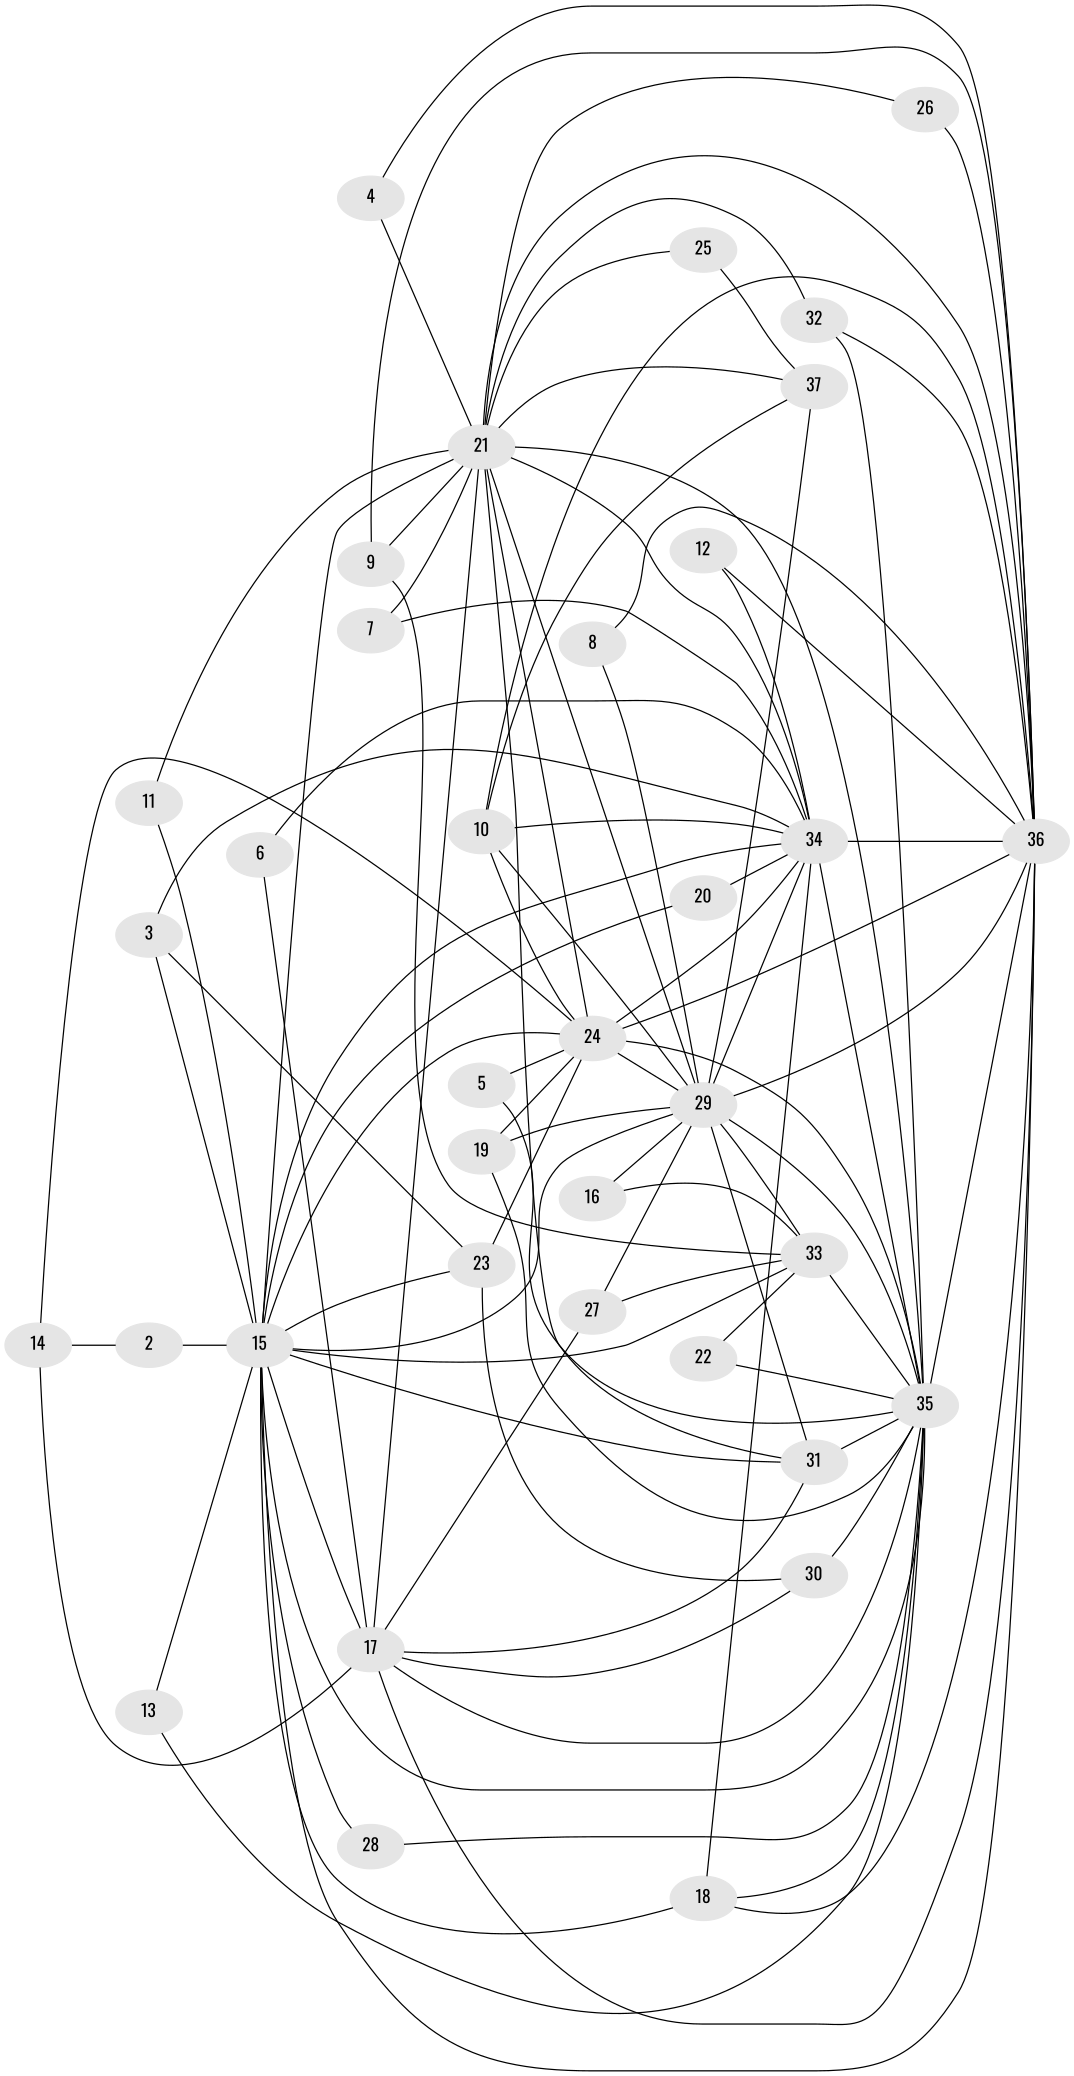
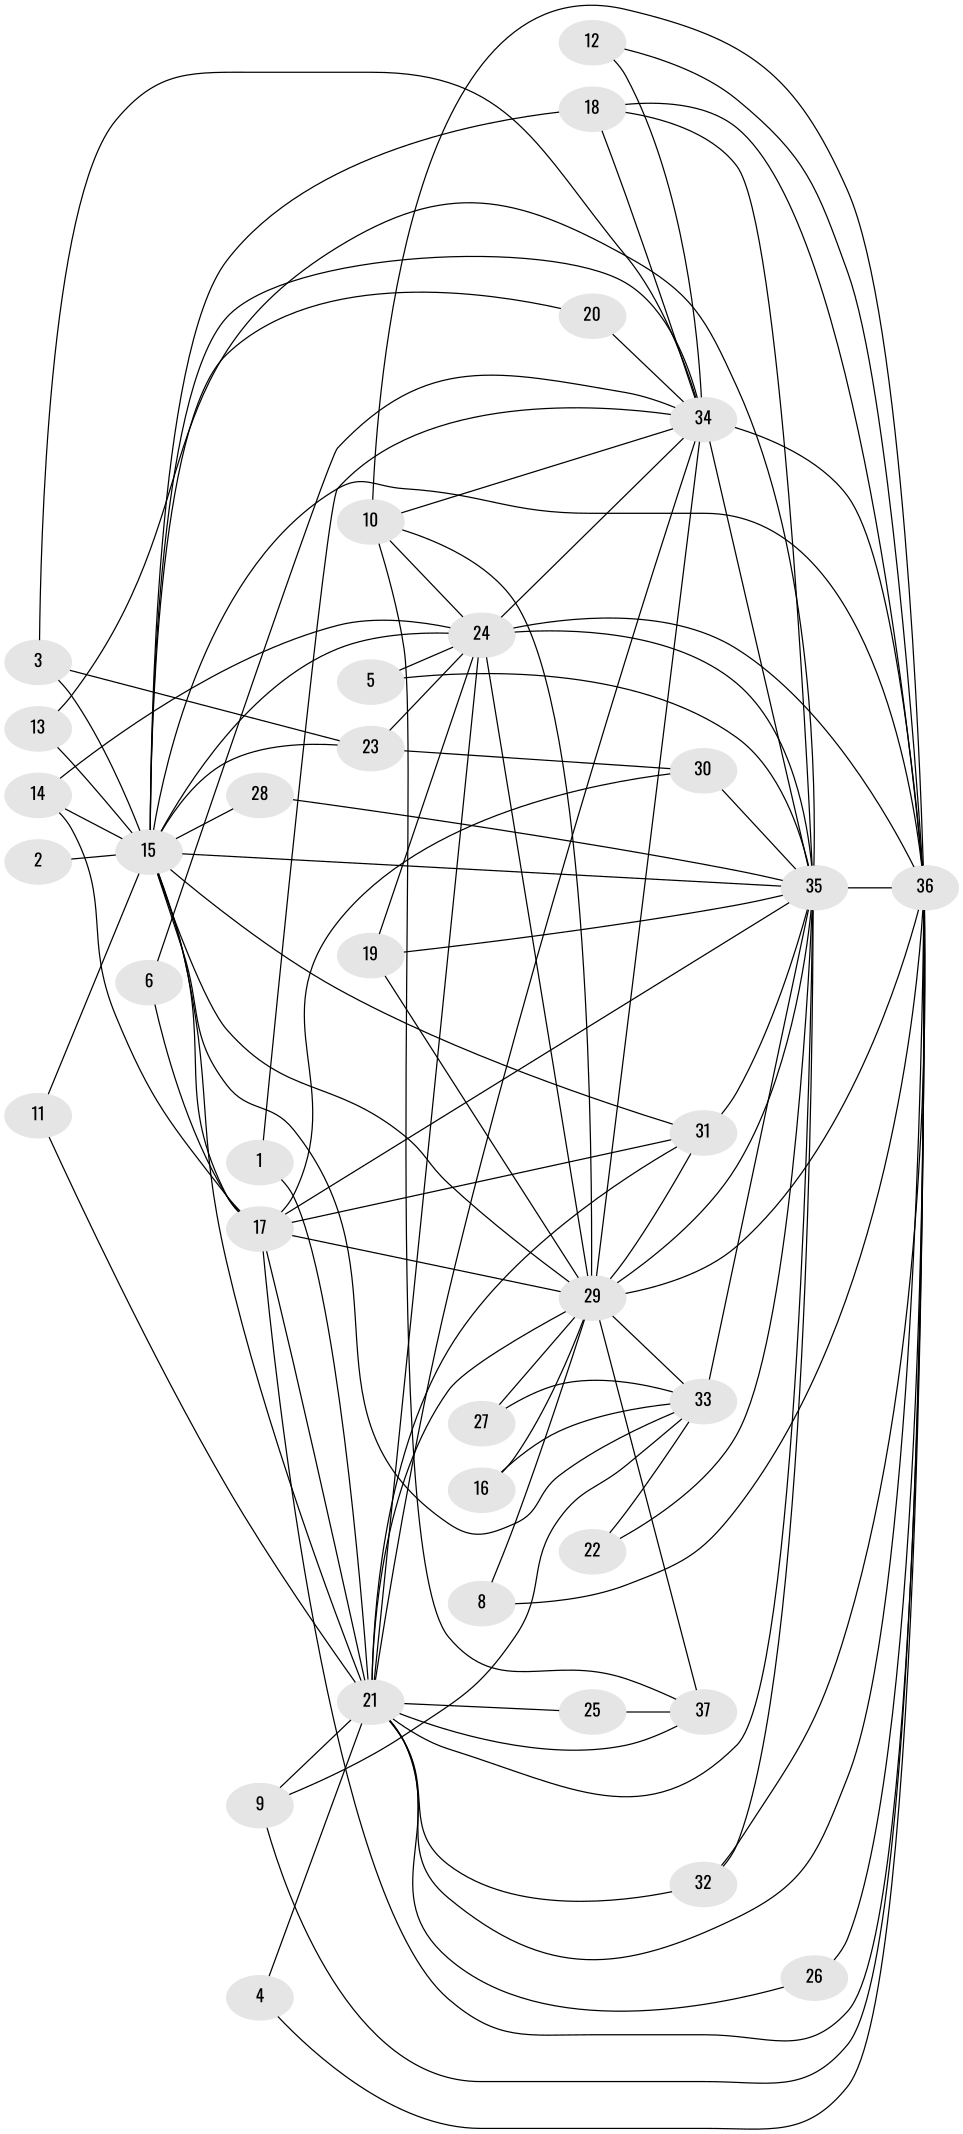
(371, 631) -> (260, 1162)
(94, 1345) -> (94, 824)
(482, 1481) -> (426, 1264)
